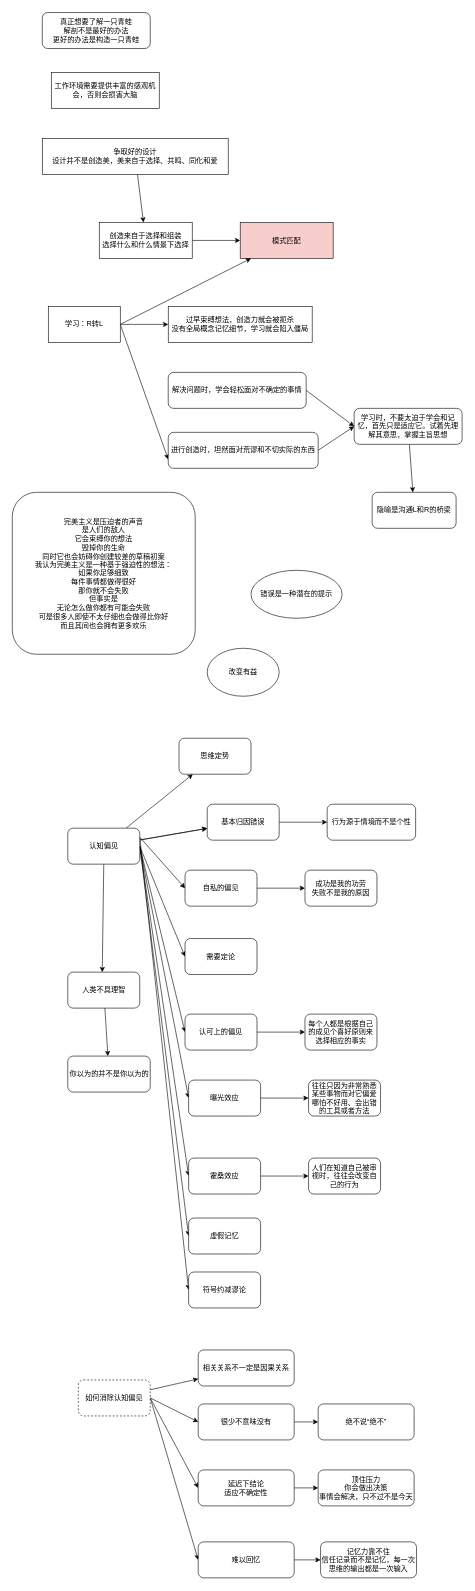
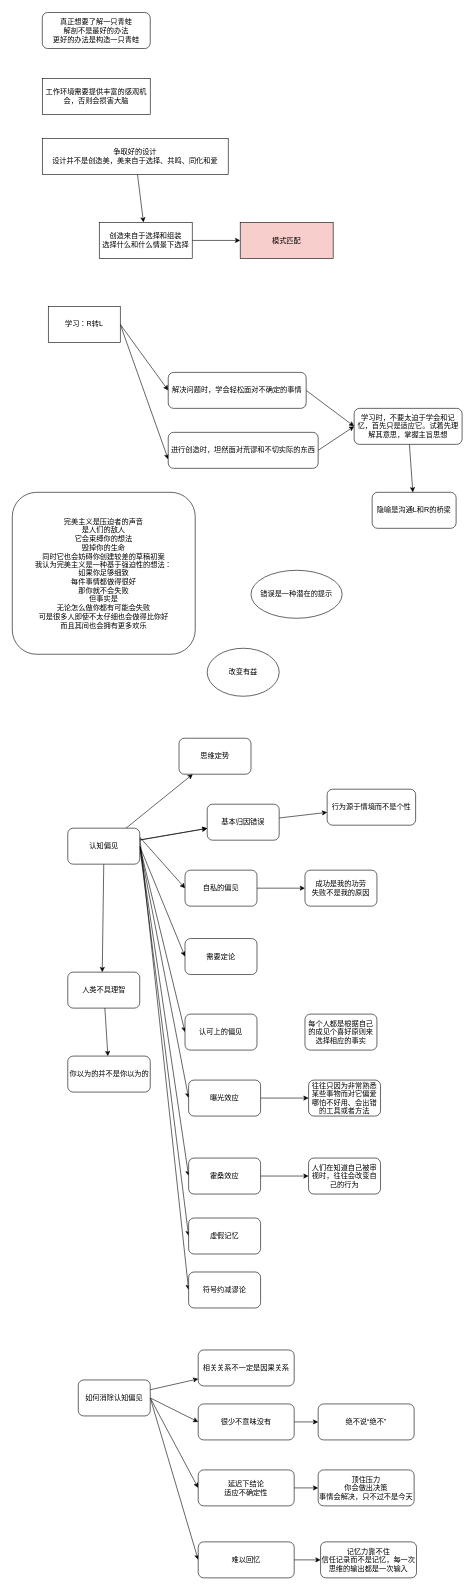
(105, 90) -> (96, 96)
(177, 296) -> (144, 357)
(143, 324) -> none
(240, 324) -> none
(372, 822) -> (372, 807)
(299, 1032) -> none
(114, 1398) -> (114, 1398)
